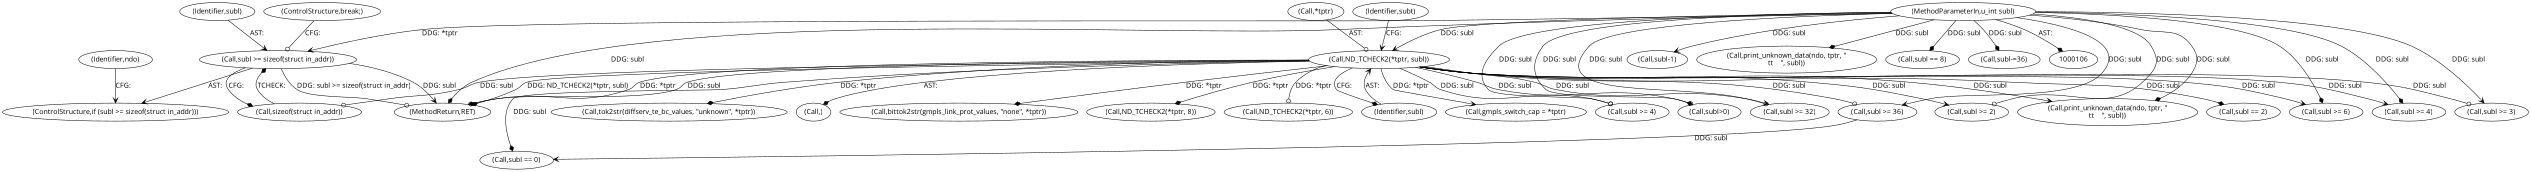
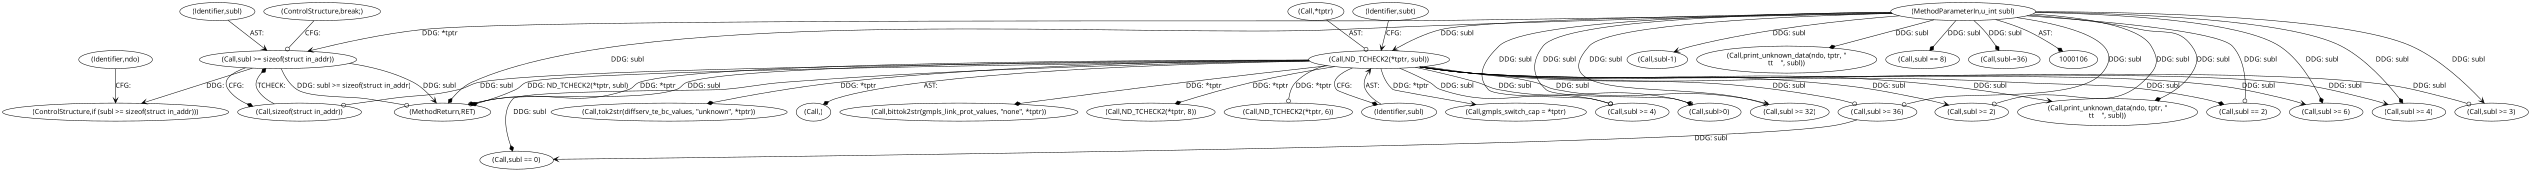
none -> (2159, 28)
(216, 86) -> (216, 86)
(2067, 89) -> (2067, 89)
